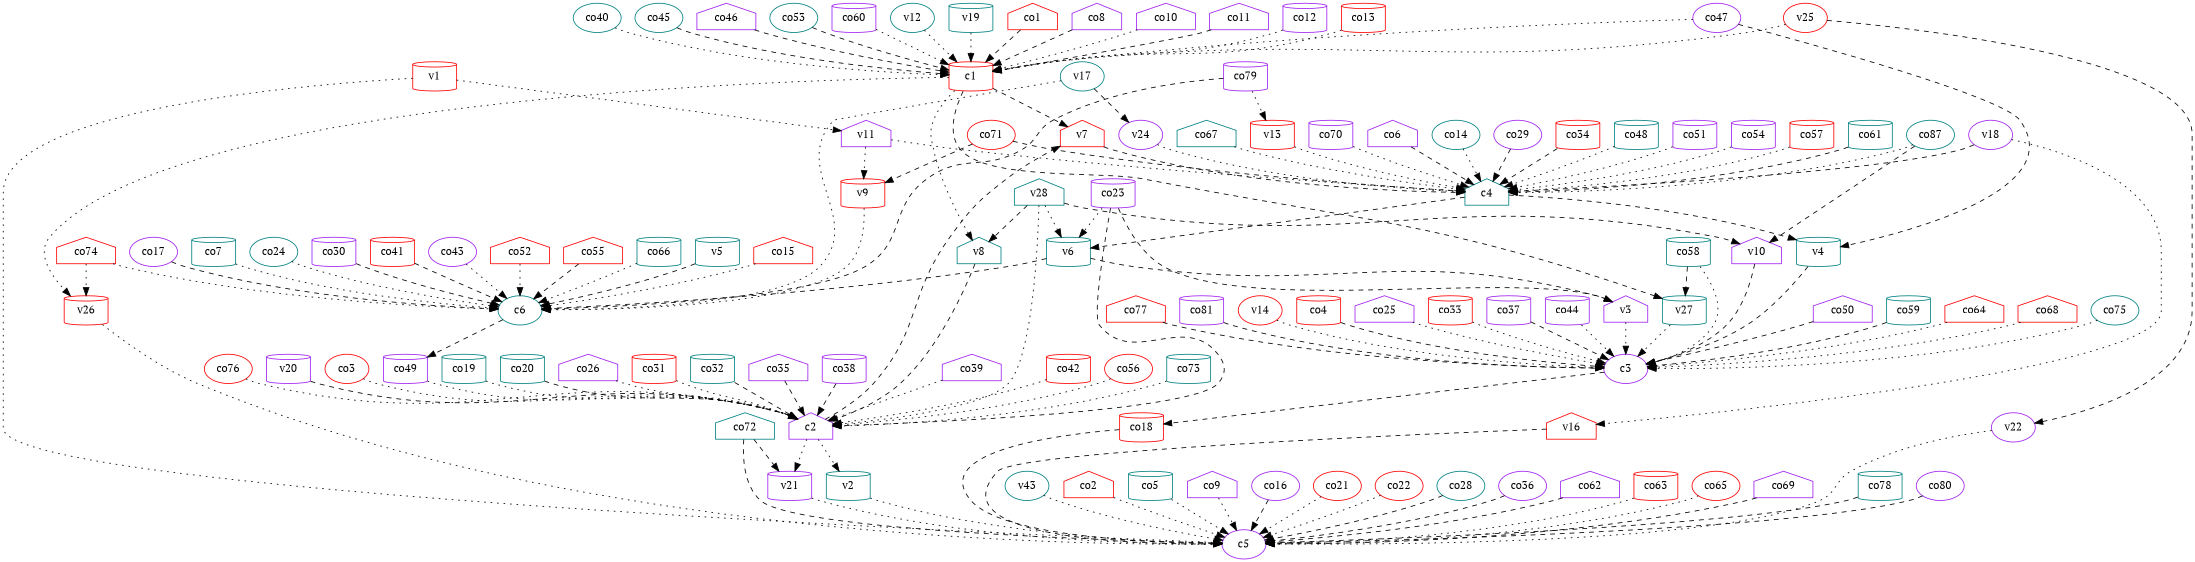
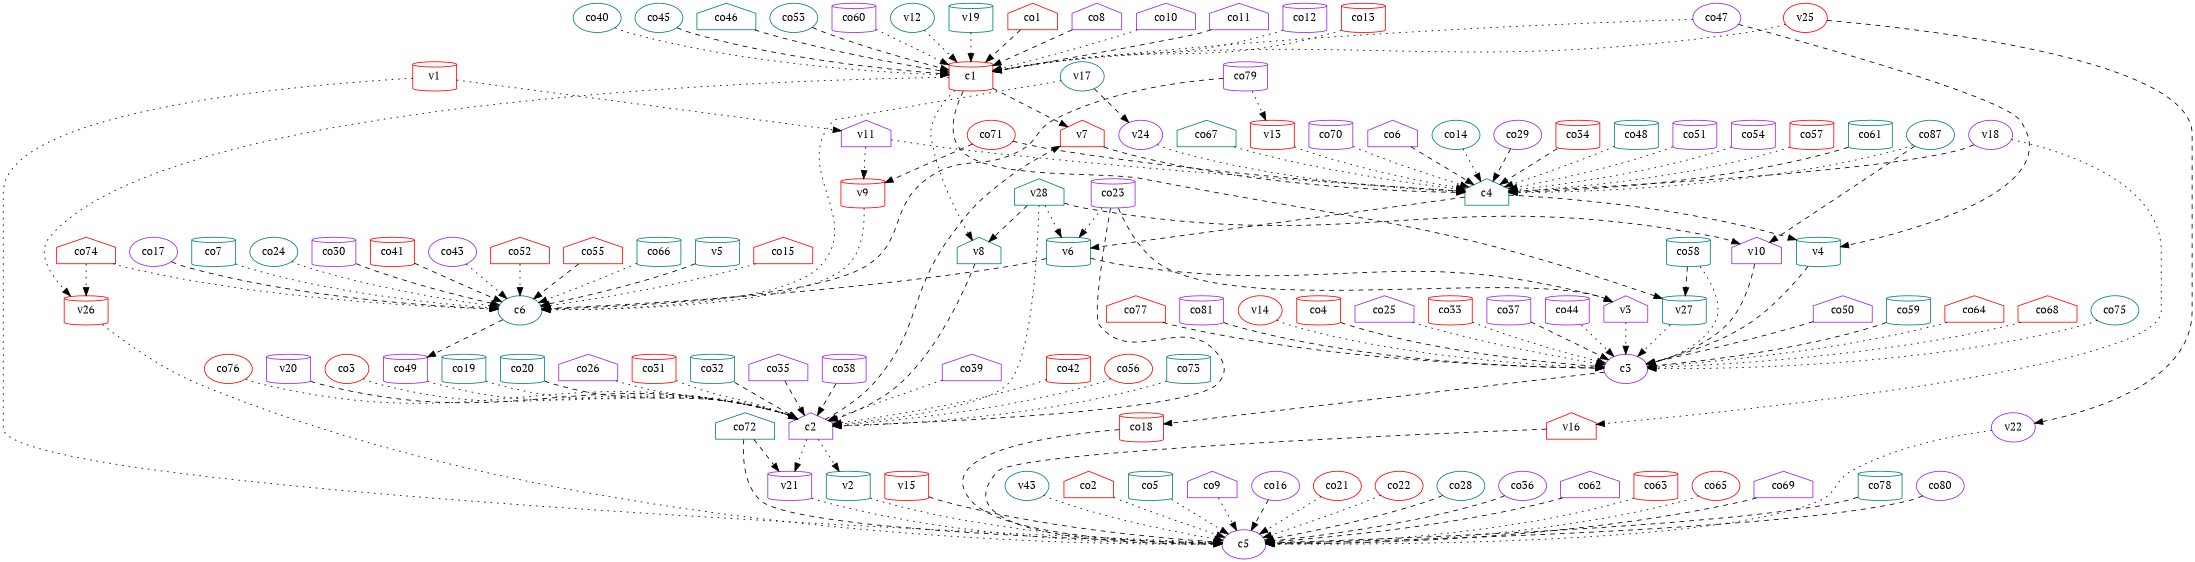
(726, 18) -> (726, 18)
none -> (907, 486)
